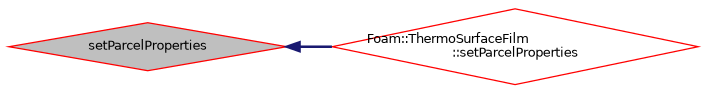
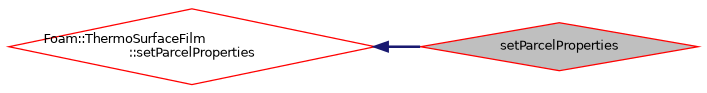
(316, 47) -> (404, 47)
